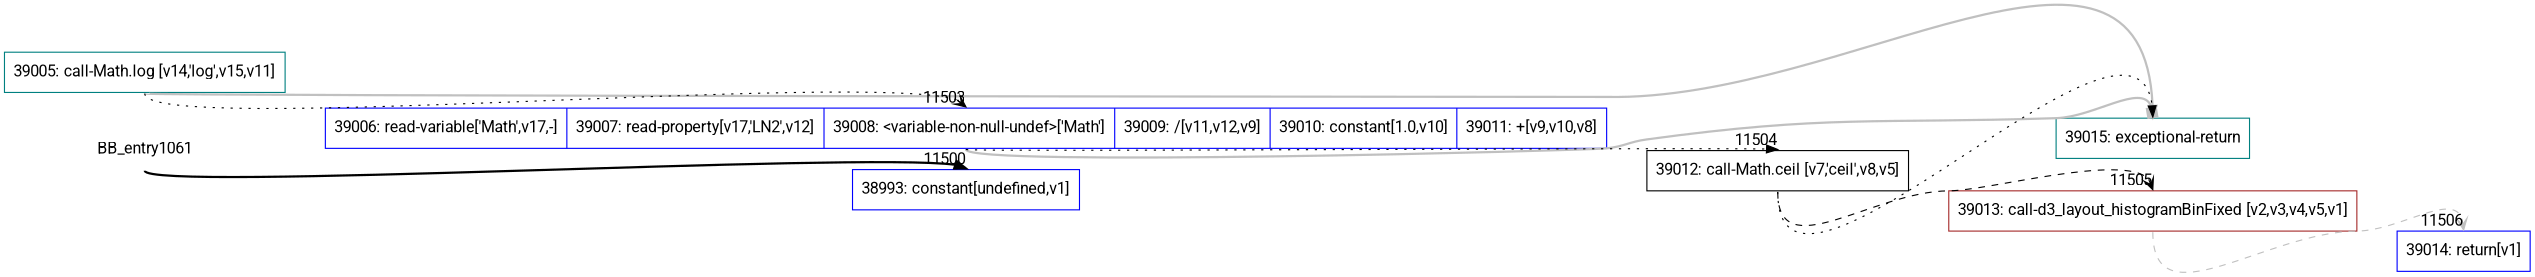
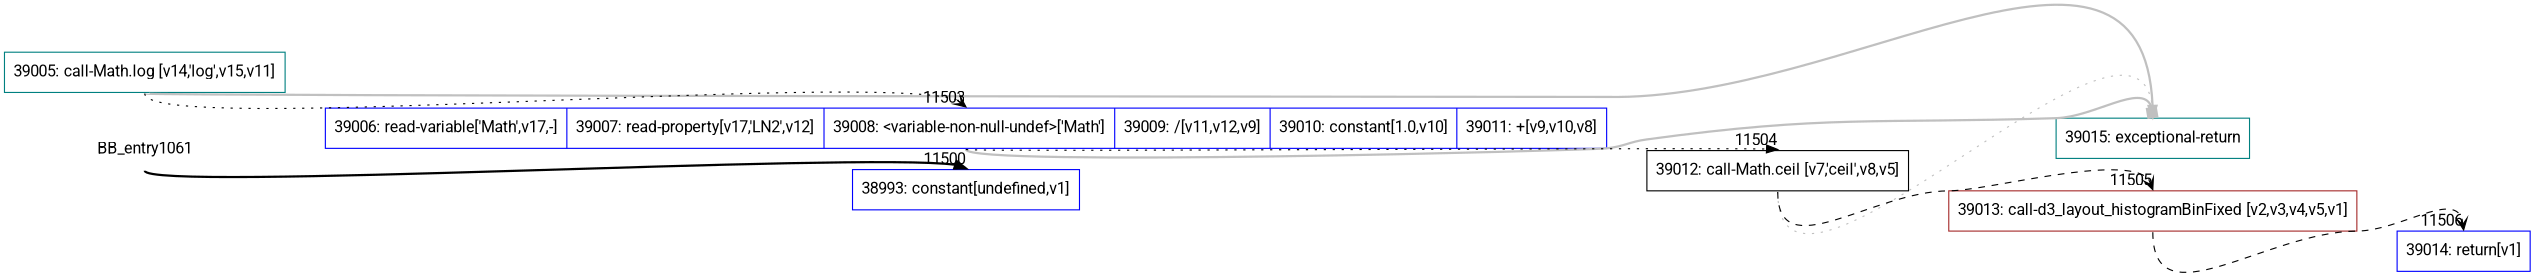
(1960, 158) -> (1960, 158)
(2296, 242) -> (2296, 242)
